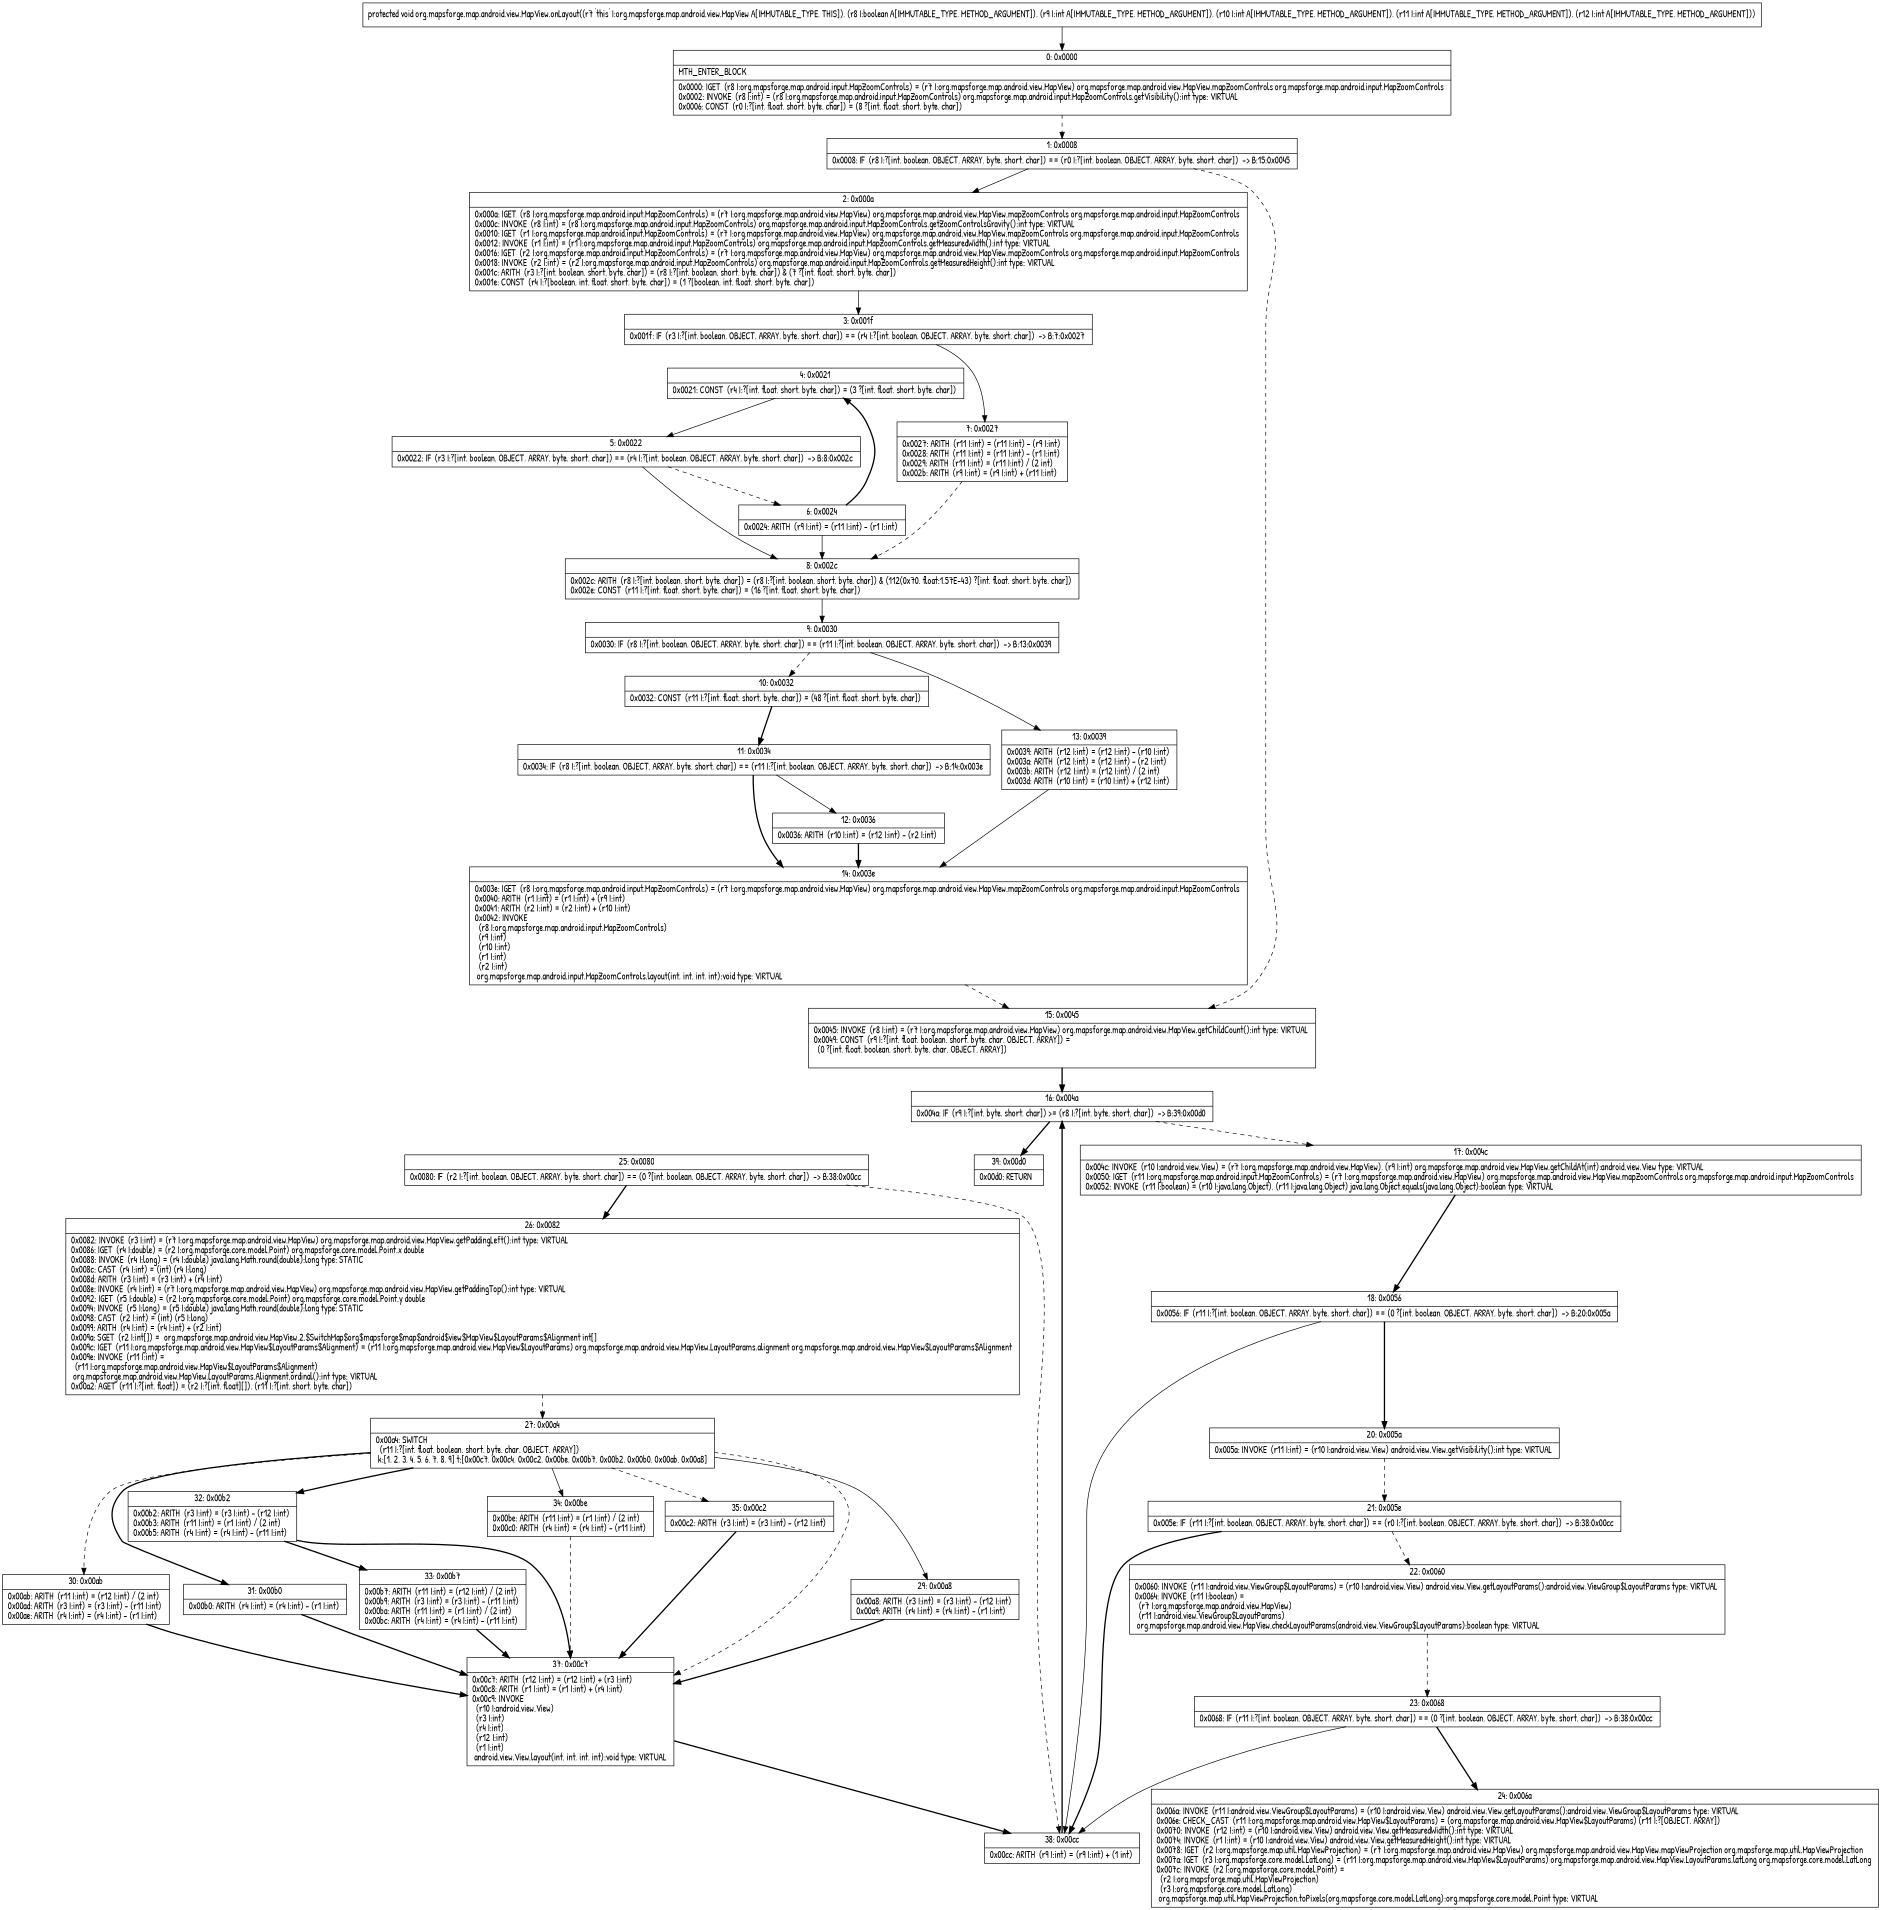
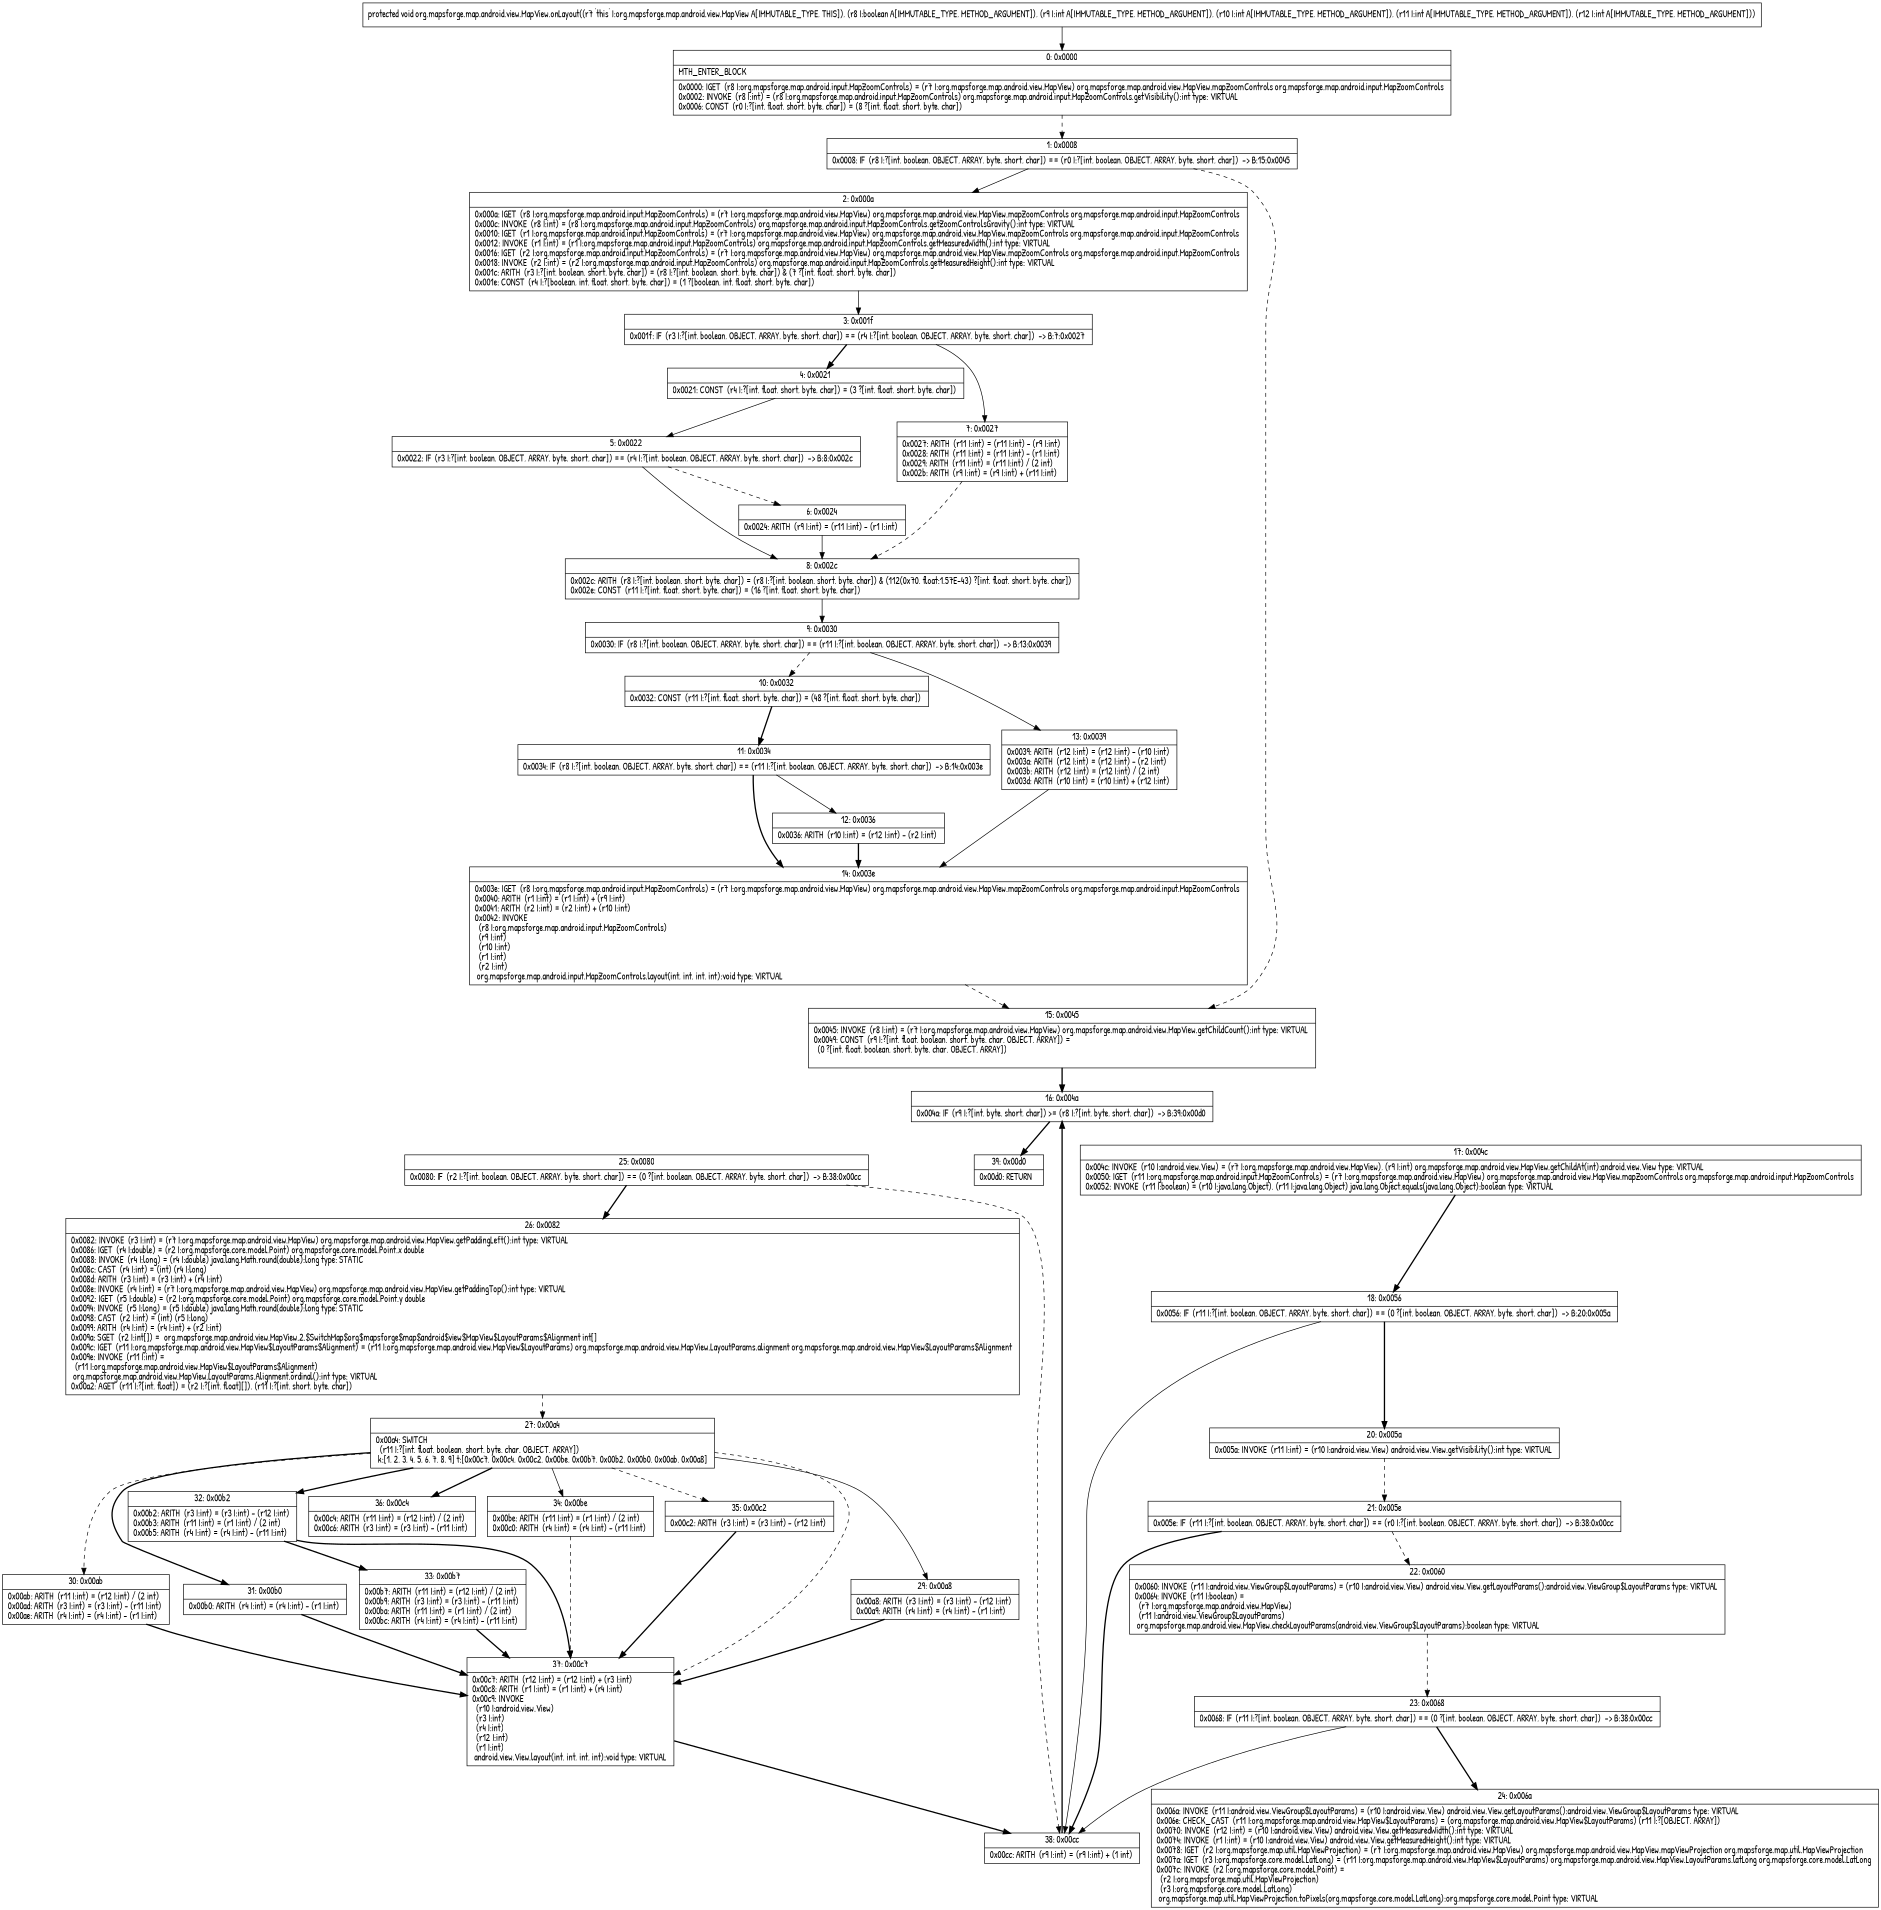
(875, 454) -> (839, 354)
(1231, 1133) -> none
none -> (392, 1516)
